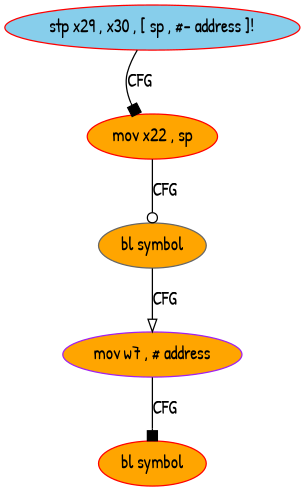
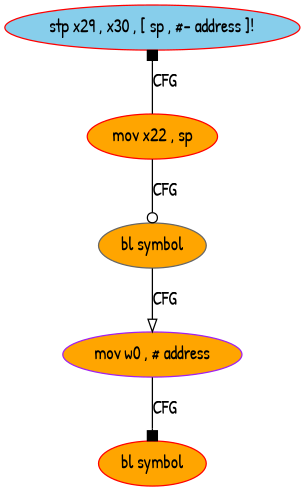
(127, 76) -> (152, 88)
(152, 355) -> (152, 355)
